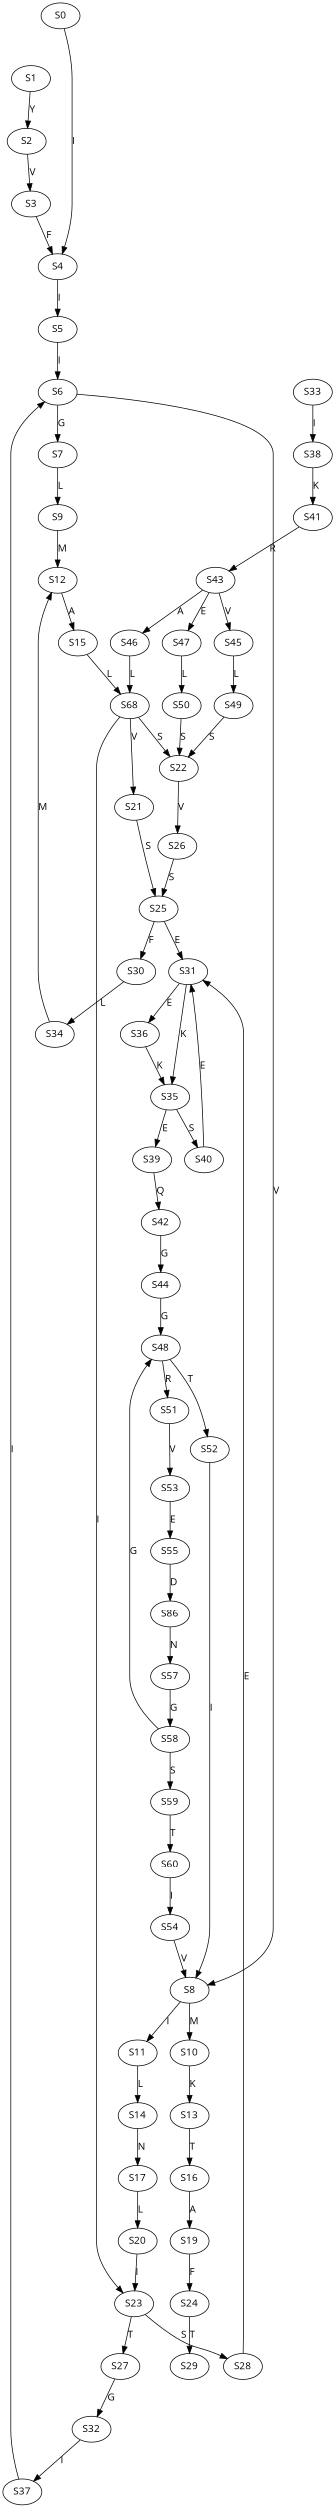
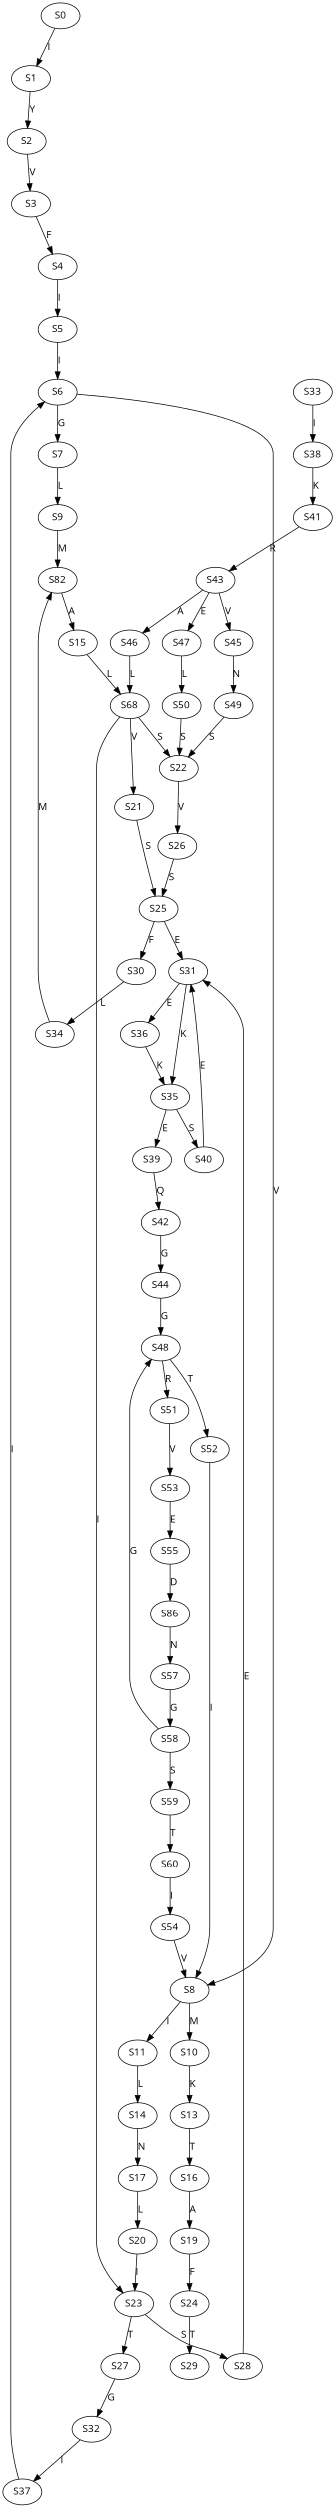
(72, 138) -> (47, 44)
(58, 580) -> (58, 580)
(236, 674) -> (236, 674)
